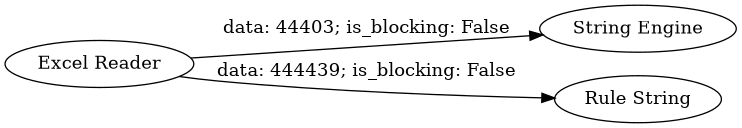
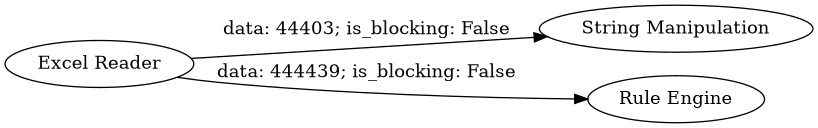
(638, 29) -> (676, 29)
(638, 99) -> (676, 99)
